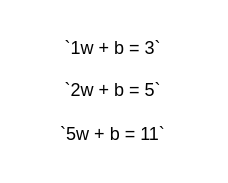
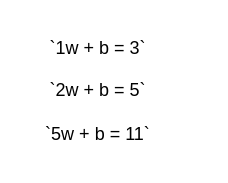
(113, 91) -> (98, 91)
